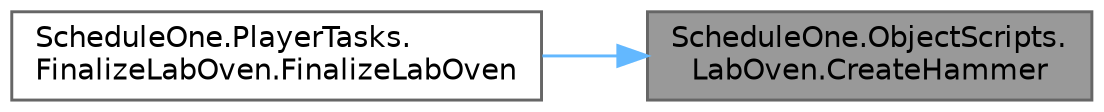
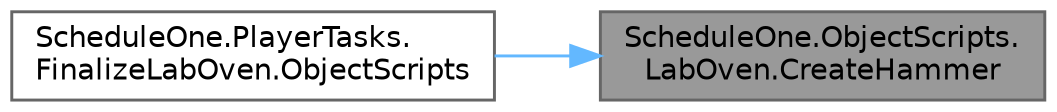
(277, 56) -> (253, 56)
